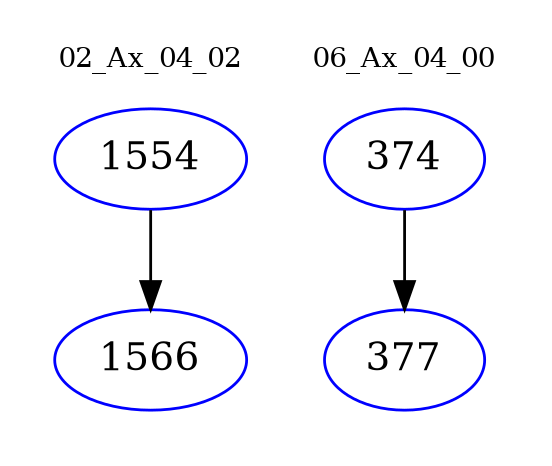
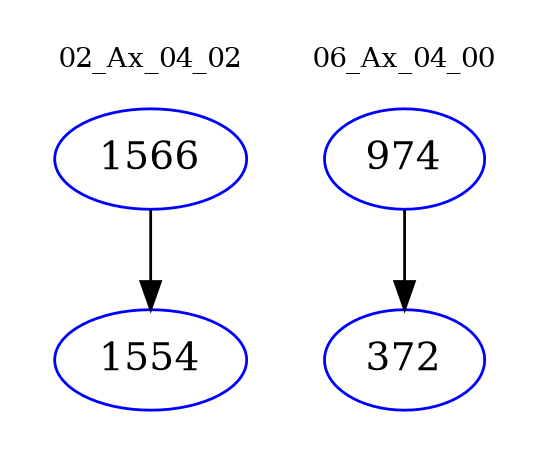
(405, 159) -> (405, 159)
(151, 246) -> (151, 246)
(405, 360) -> (405, 360)
